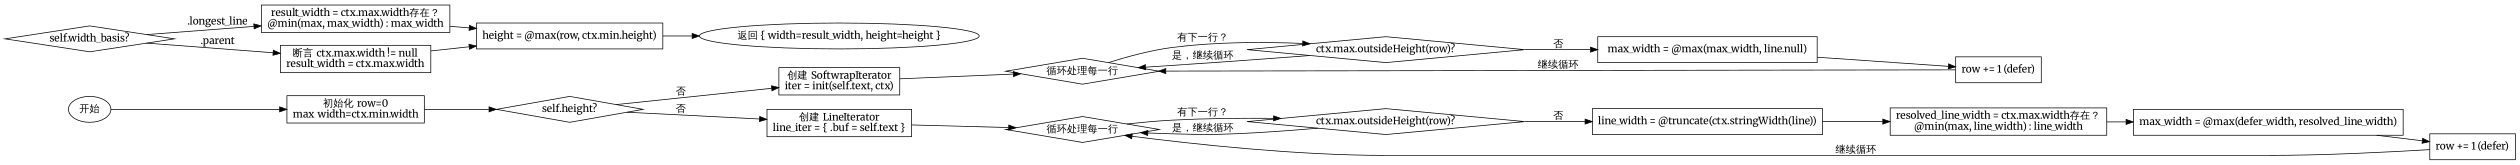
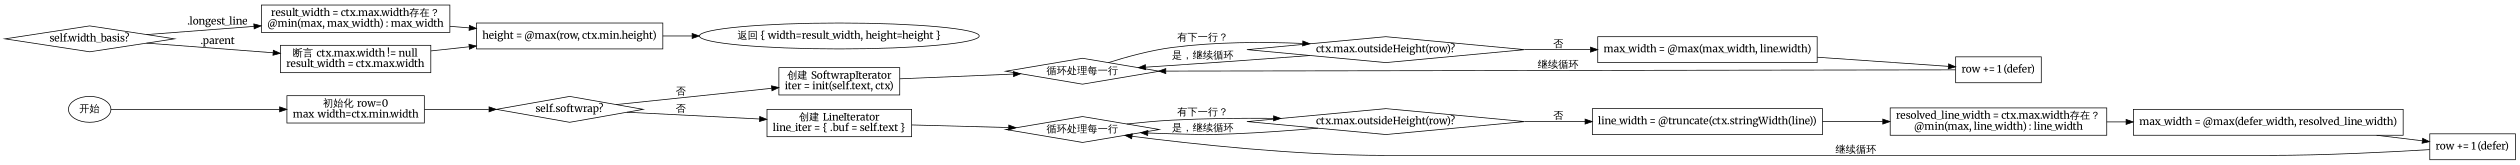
(1707, 50) -> (1707, 50)
(570, 109) -> (570, 109)
